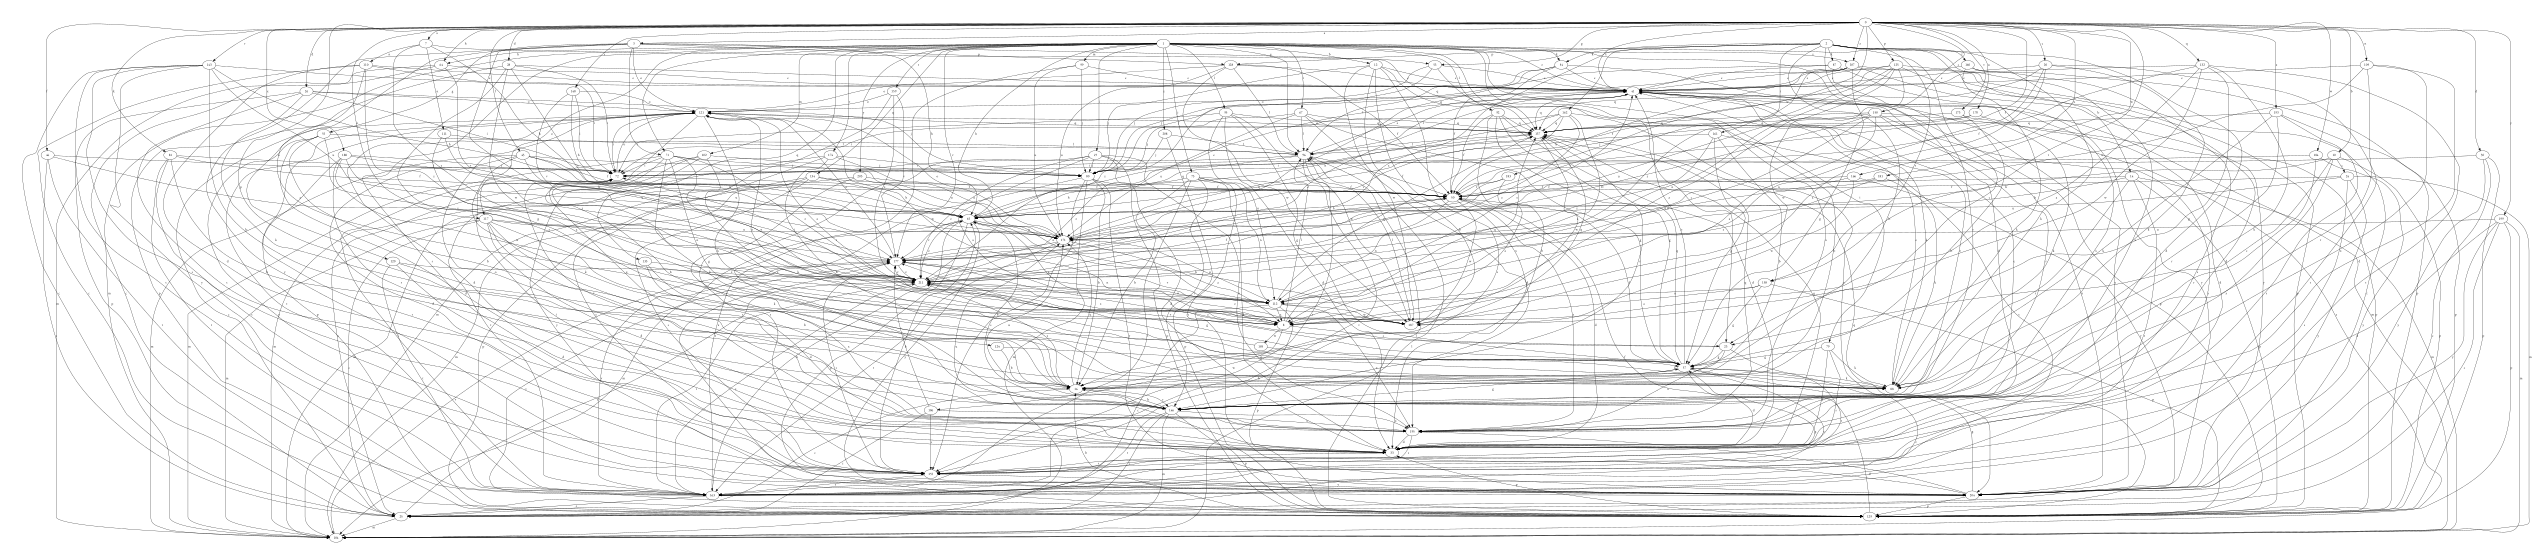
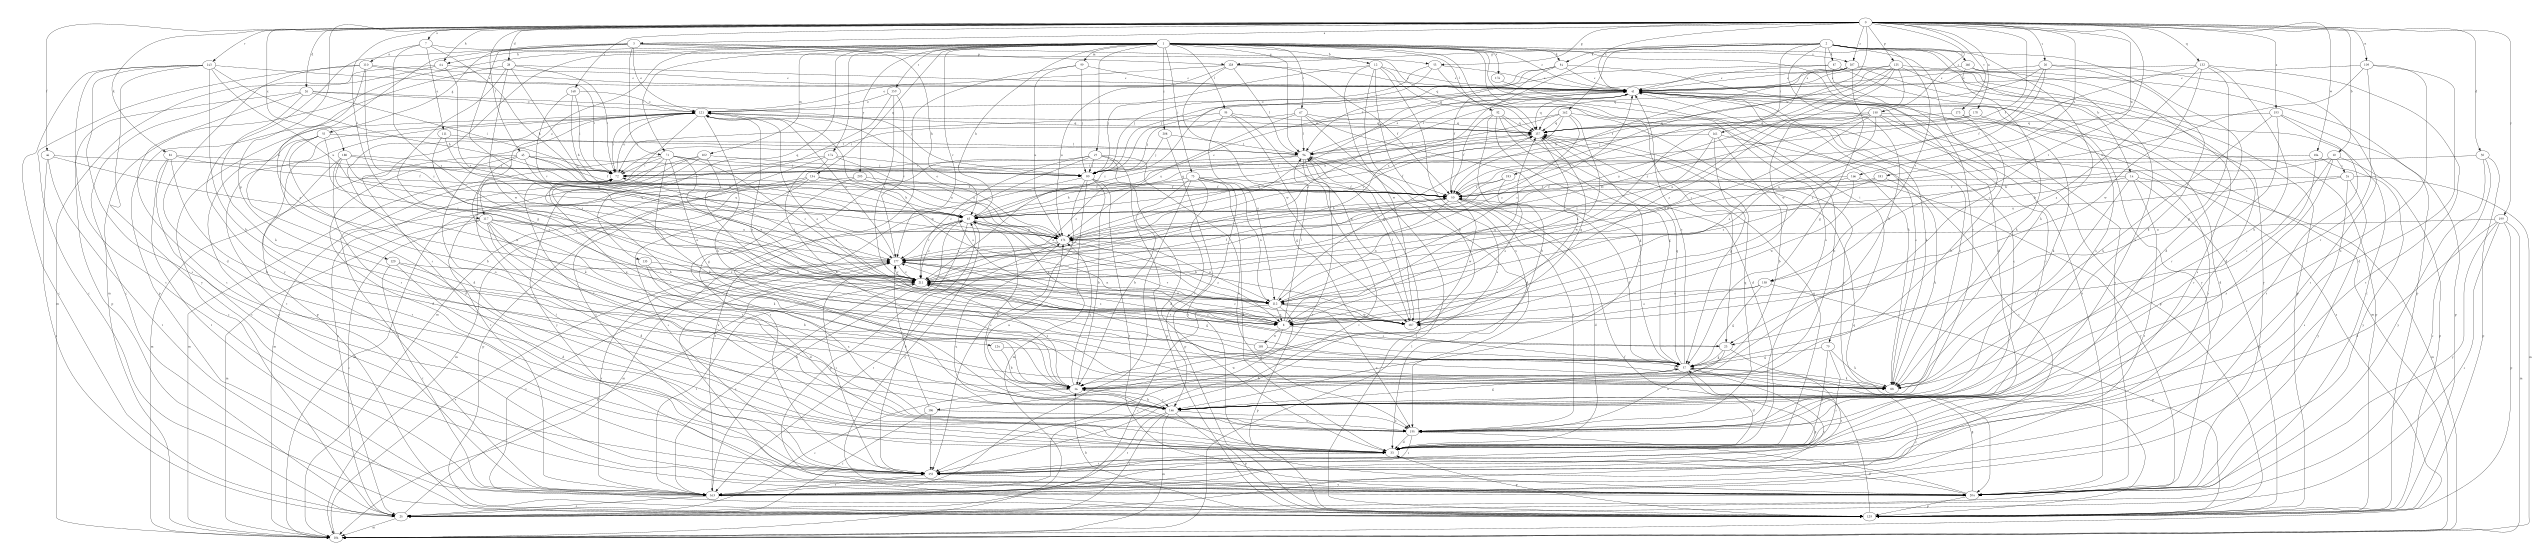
none -> (1498, 78)
(1318, 282) -> none
